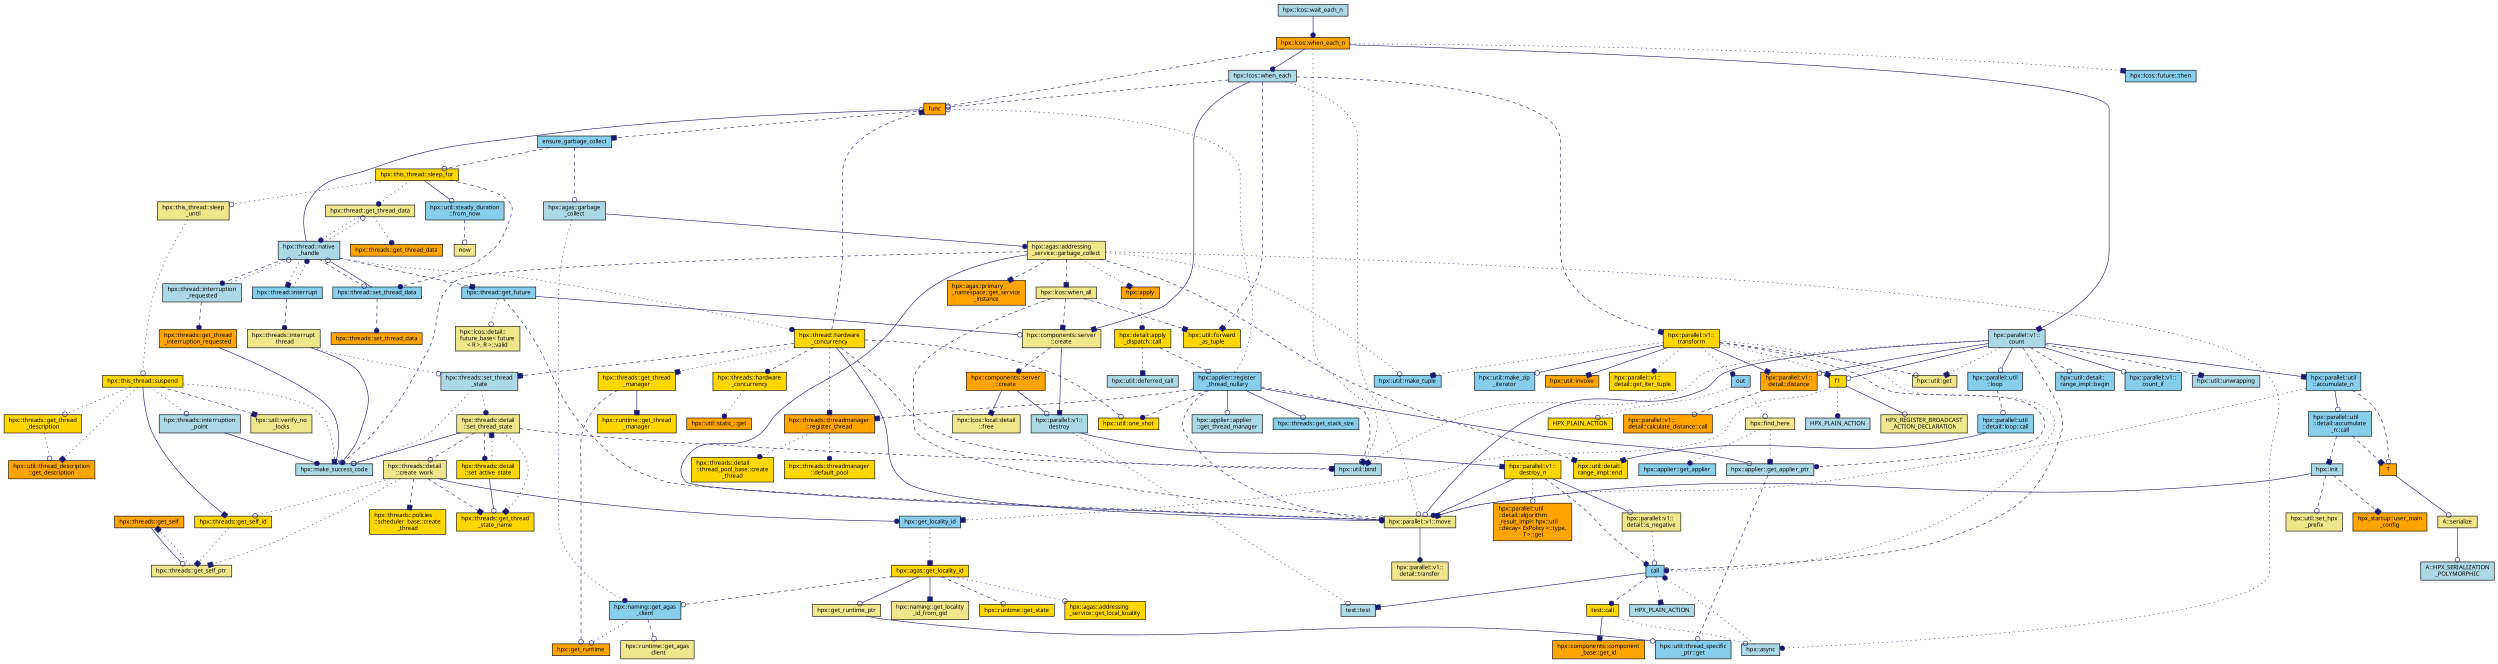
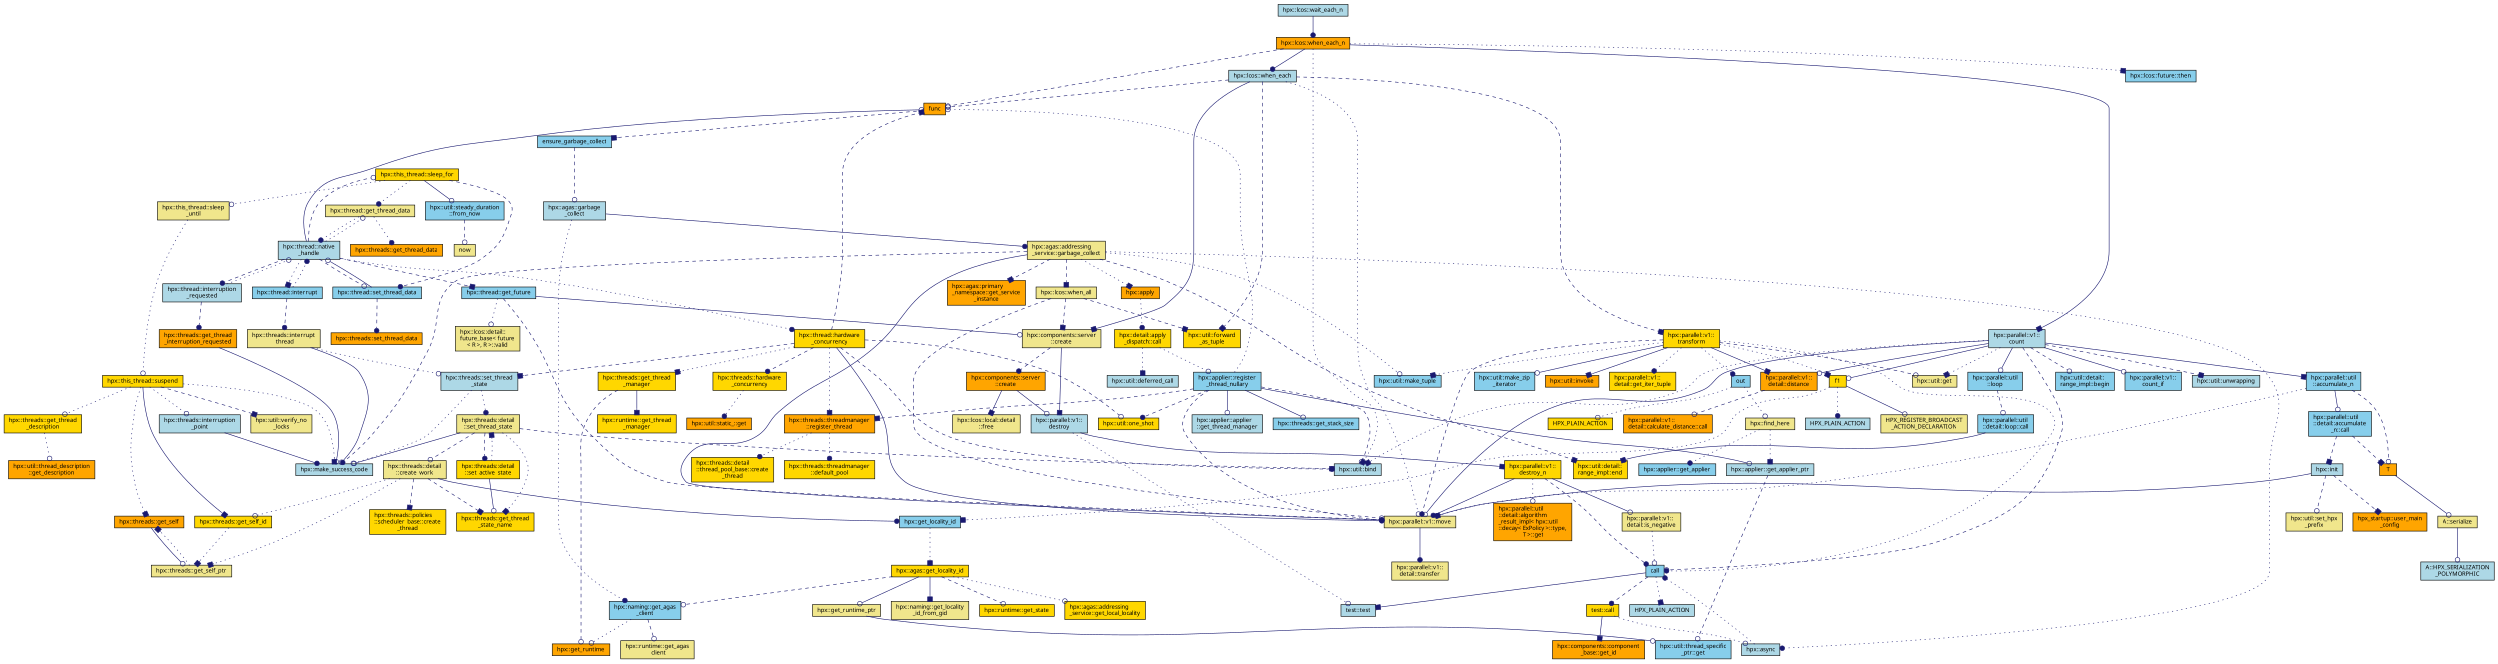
(498, 158) -> (326, 197)
(1183, 359) -> (1183, 359)
(2030, 405) -> (1492, 361)
(102, 422) -> (131, 449)
